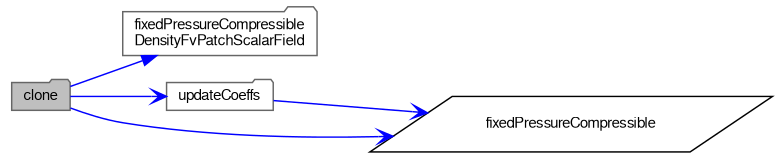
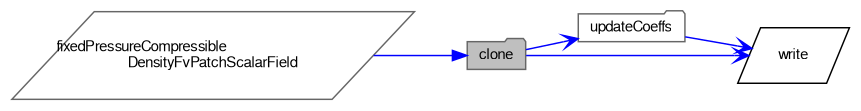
(220, 34) -> (213, 56)
(106, 74) -> (413, 56)
(571, 124) -> (794, 56)
